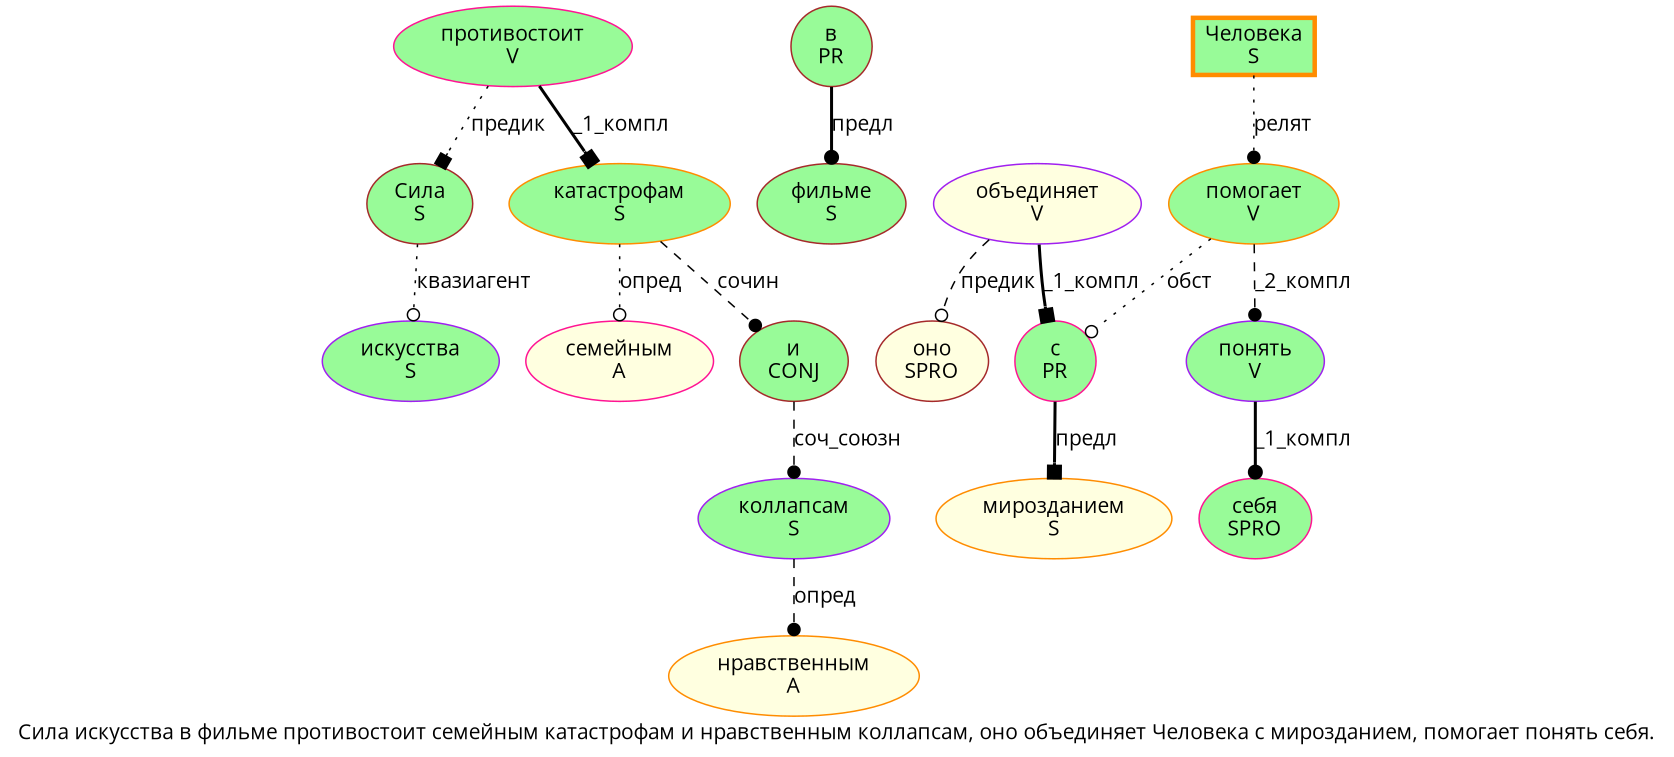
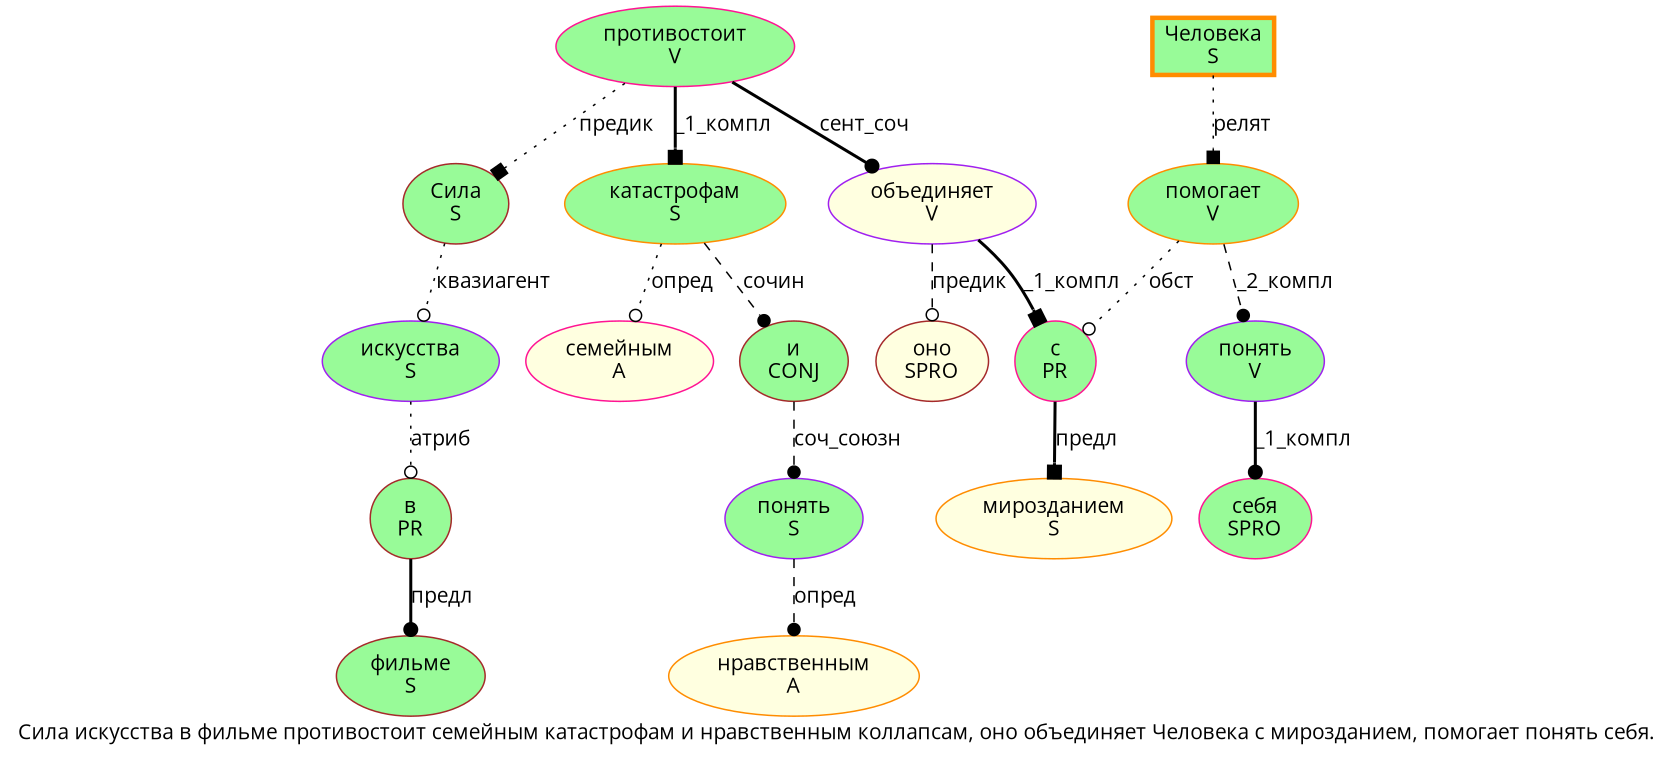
(1254, 113) -> (1213, 112)
none -> (799, 122)
none -> (411, 434)
(794, 519) -> (794, 519)
